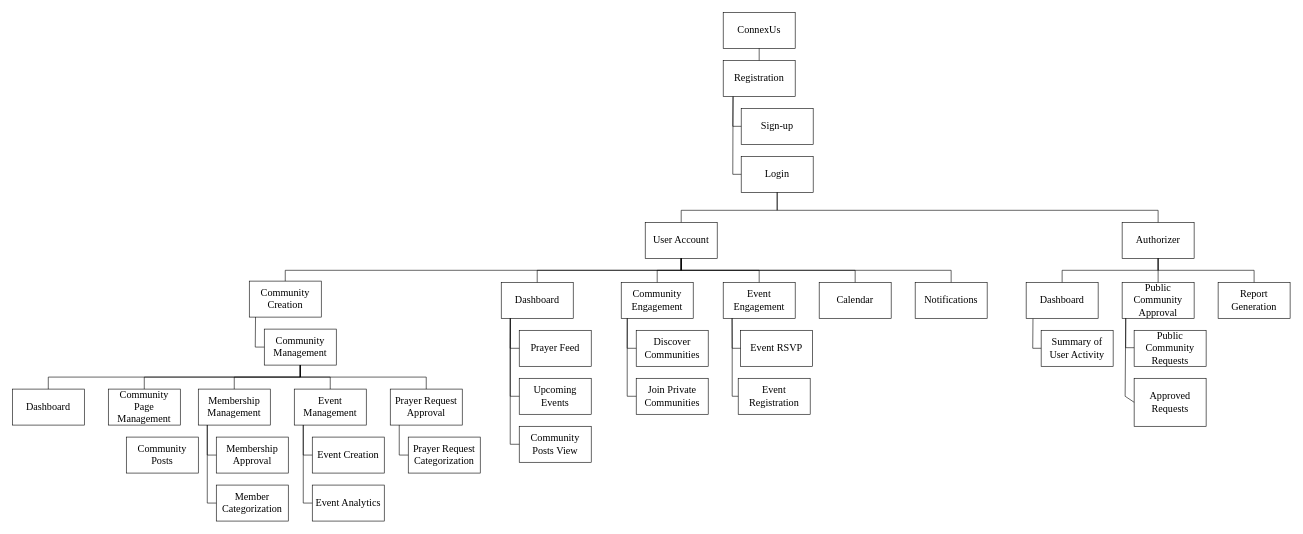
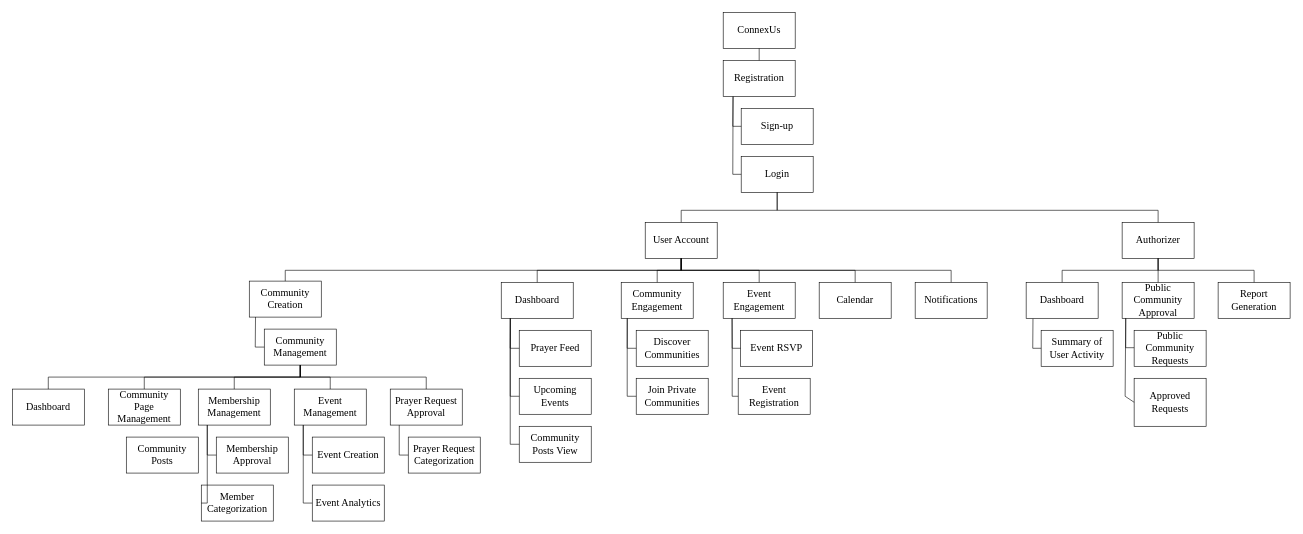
(252, 503) -> (237, 503)
